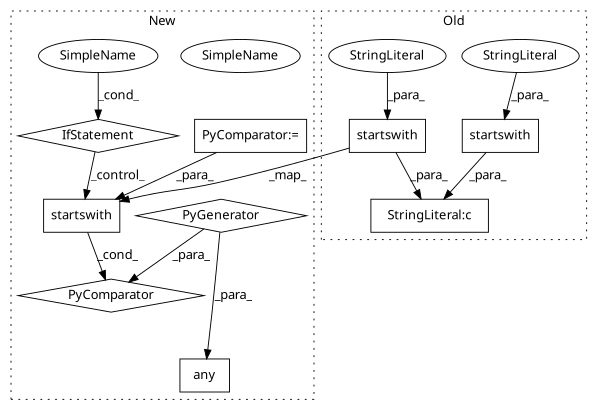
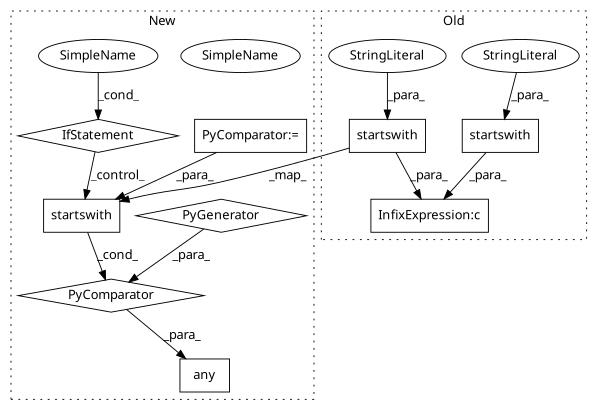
(430, 216) -> (430, 216)
(214, 291) -> (152, 331)
